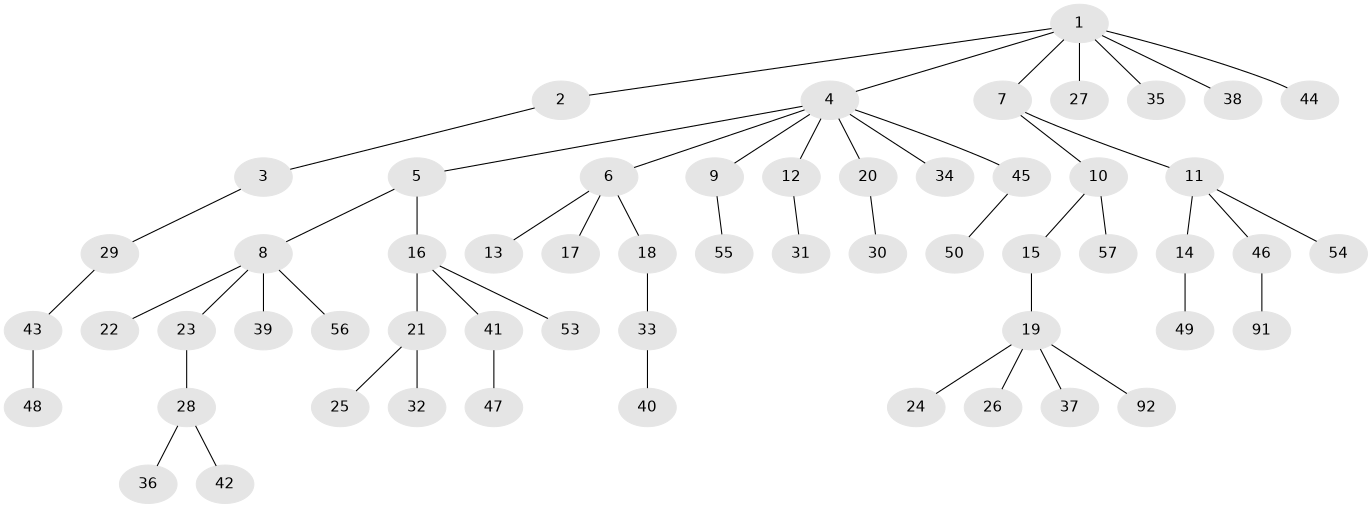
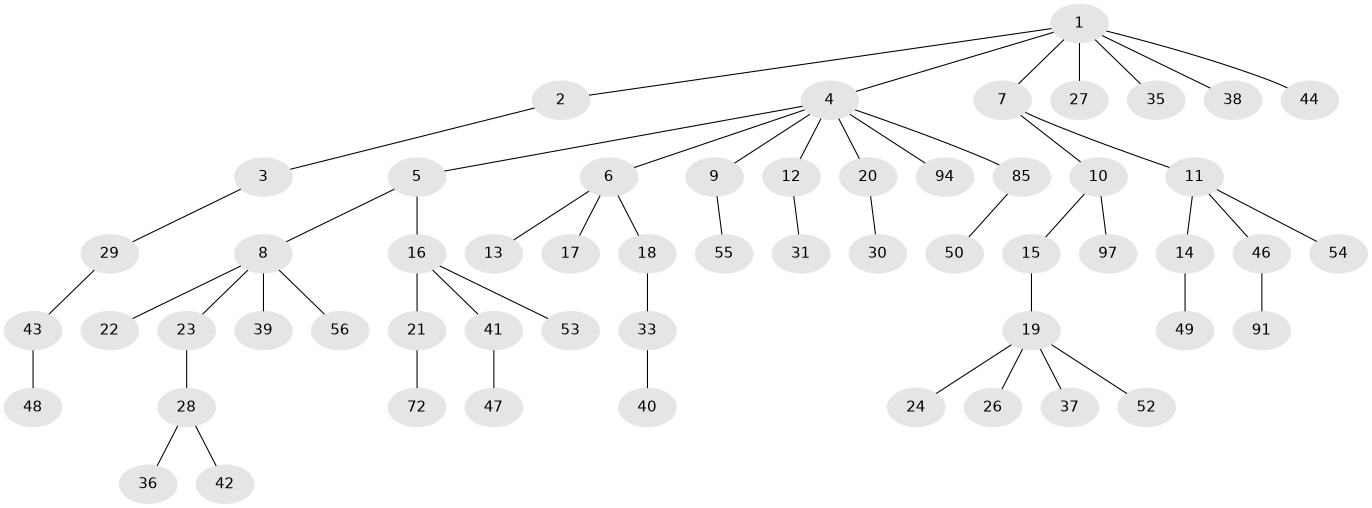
(945, 177) -> (945, 177)
(1022, 177) -> (1022, 177)
(1108, 254) -> (1108, 254)
(340, 407) -> none
(417, 407) -> (417, 407)
(1147, 407) -> (1147, 407)
